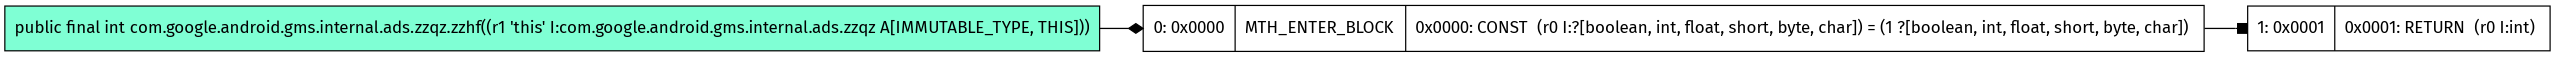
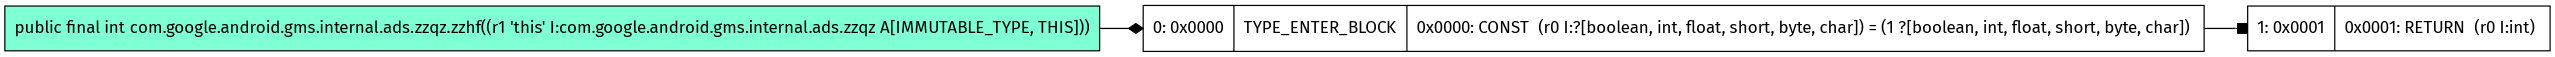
(1320, 28) -> (1320, 28)
